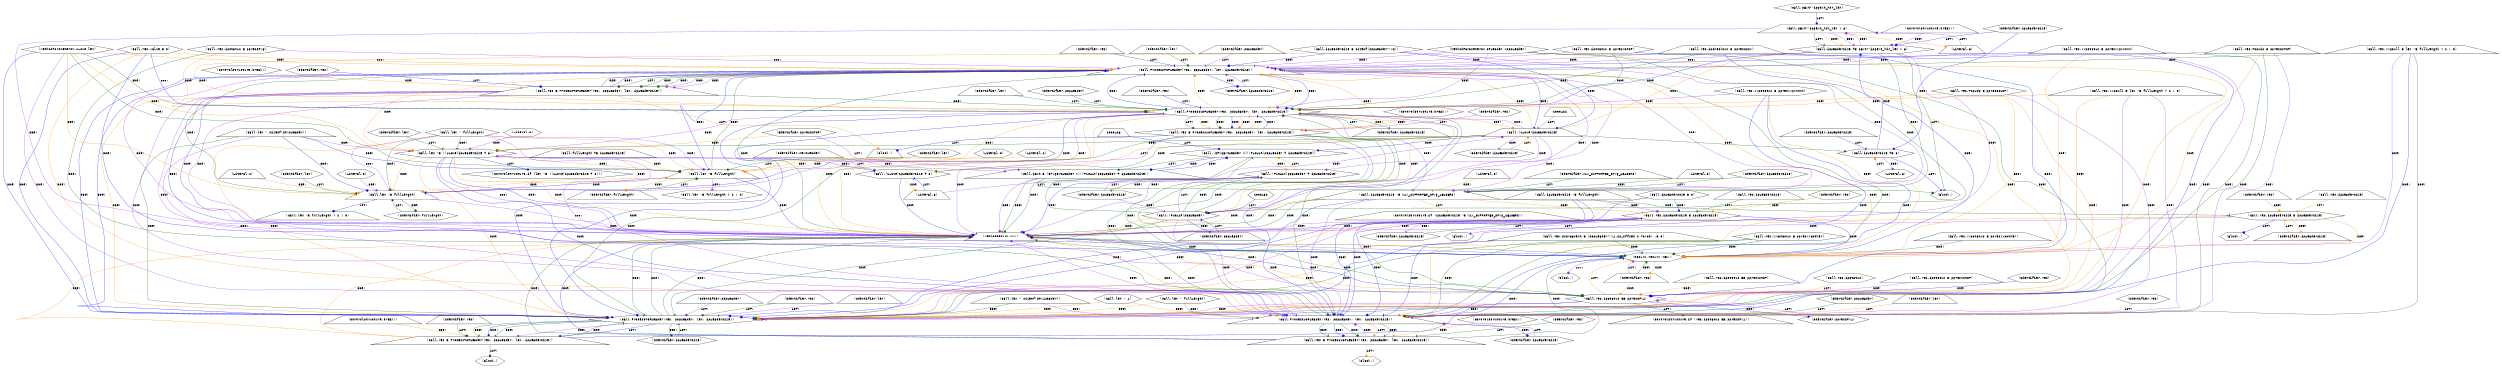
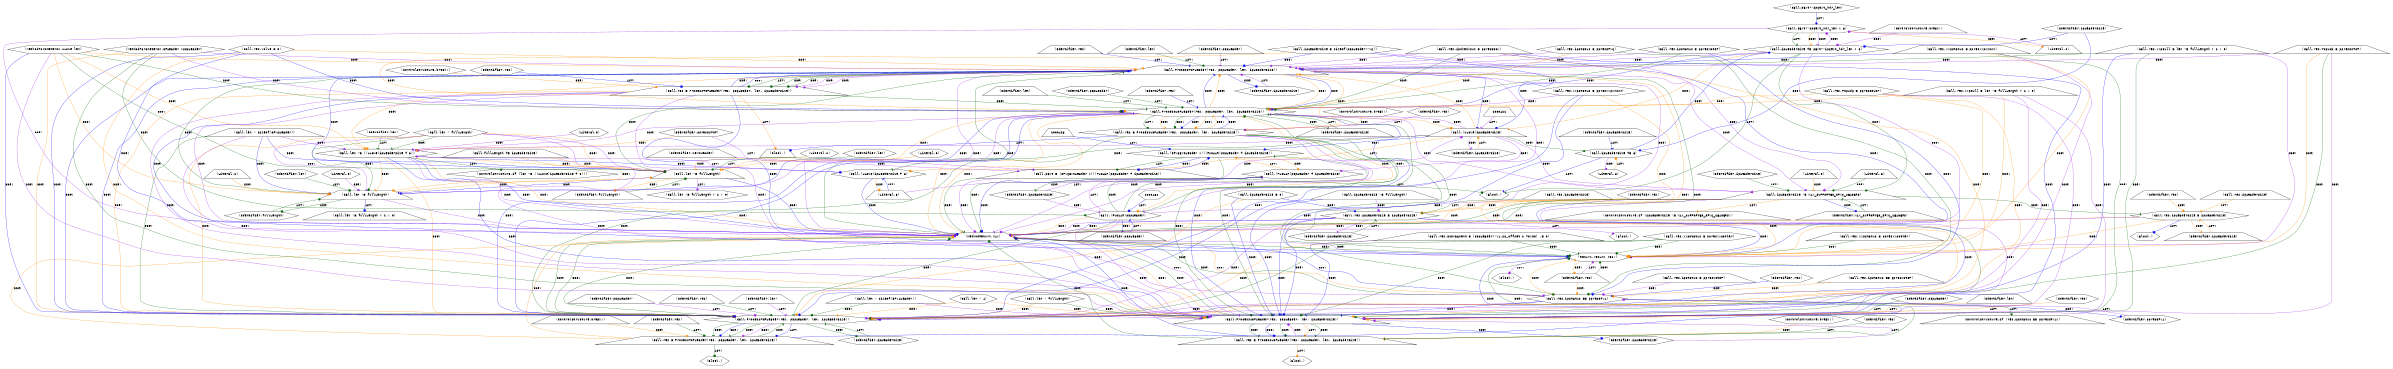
(1817, 29) -> (1816, 29)
(992, 145) -> (949, 146)
(501, 164) -> (454, 163)
none -> (1839, 205)
(1596, 278) -> (1537, 278)
(1845, 278) -> none
